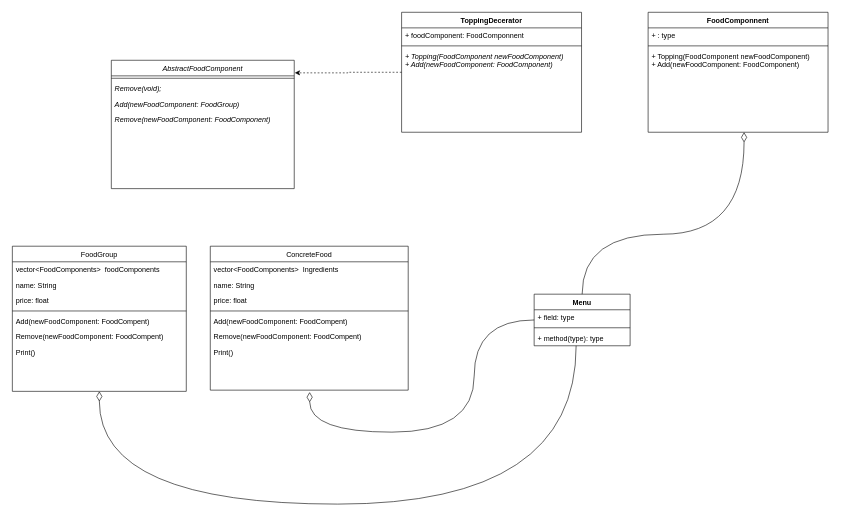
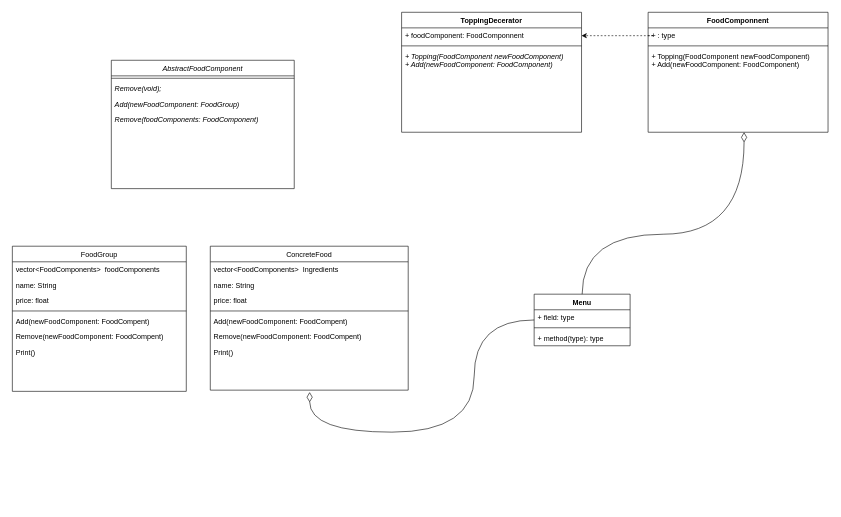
none -> (651, 36)
(300, 73) -> none
(191, 120) -> (187, 120)
(356, 504) -> none
